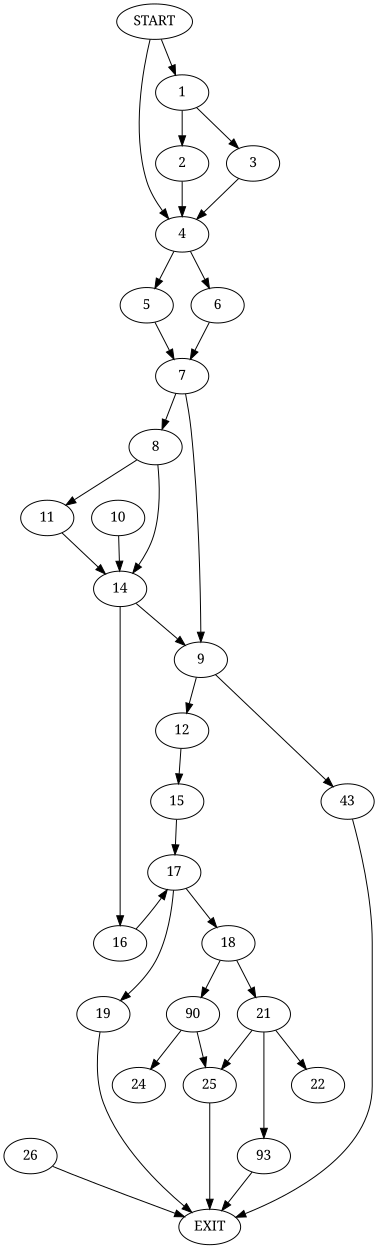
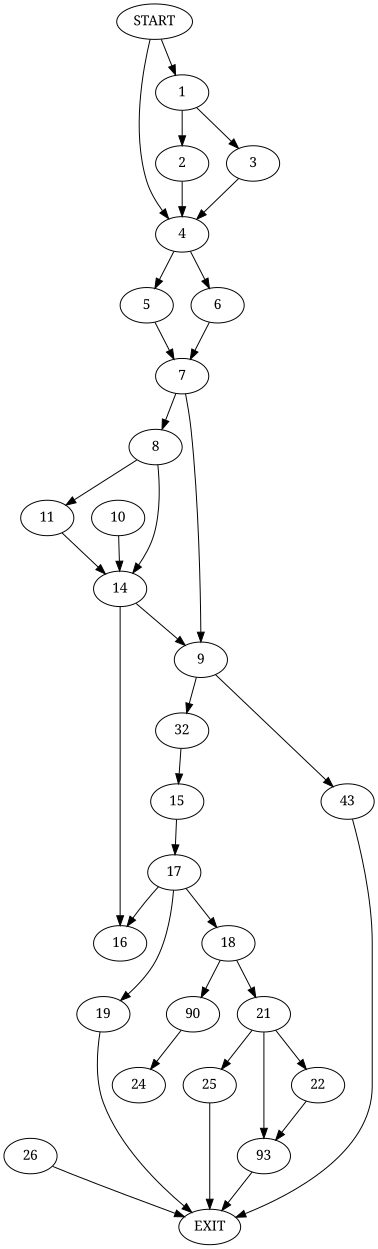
(182, 731) -> (182, 731)
(149, 914) -> (145, 902)
(200, 1045) -> none
none -> (294, 1117)
